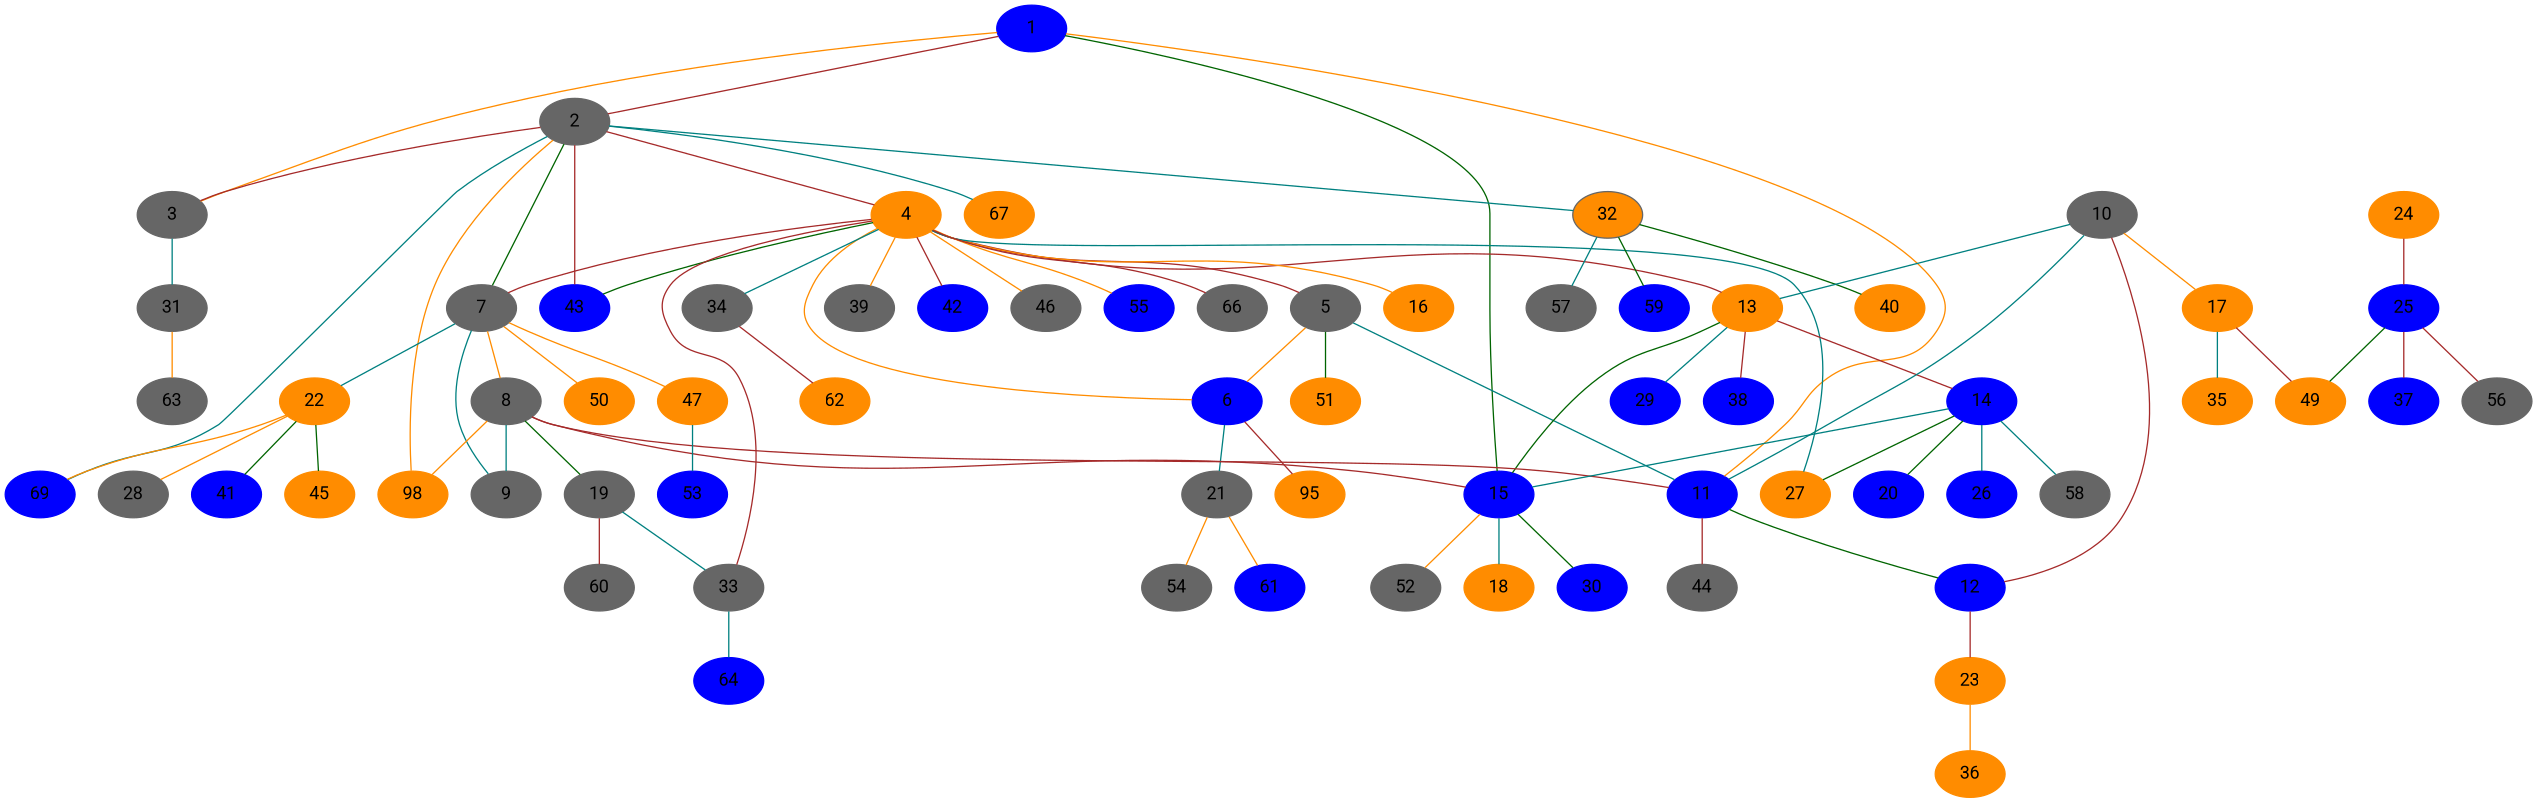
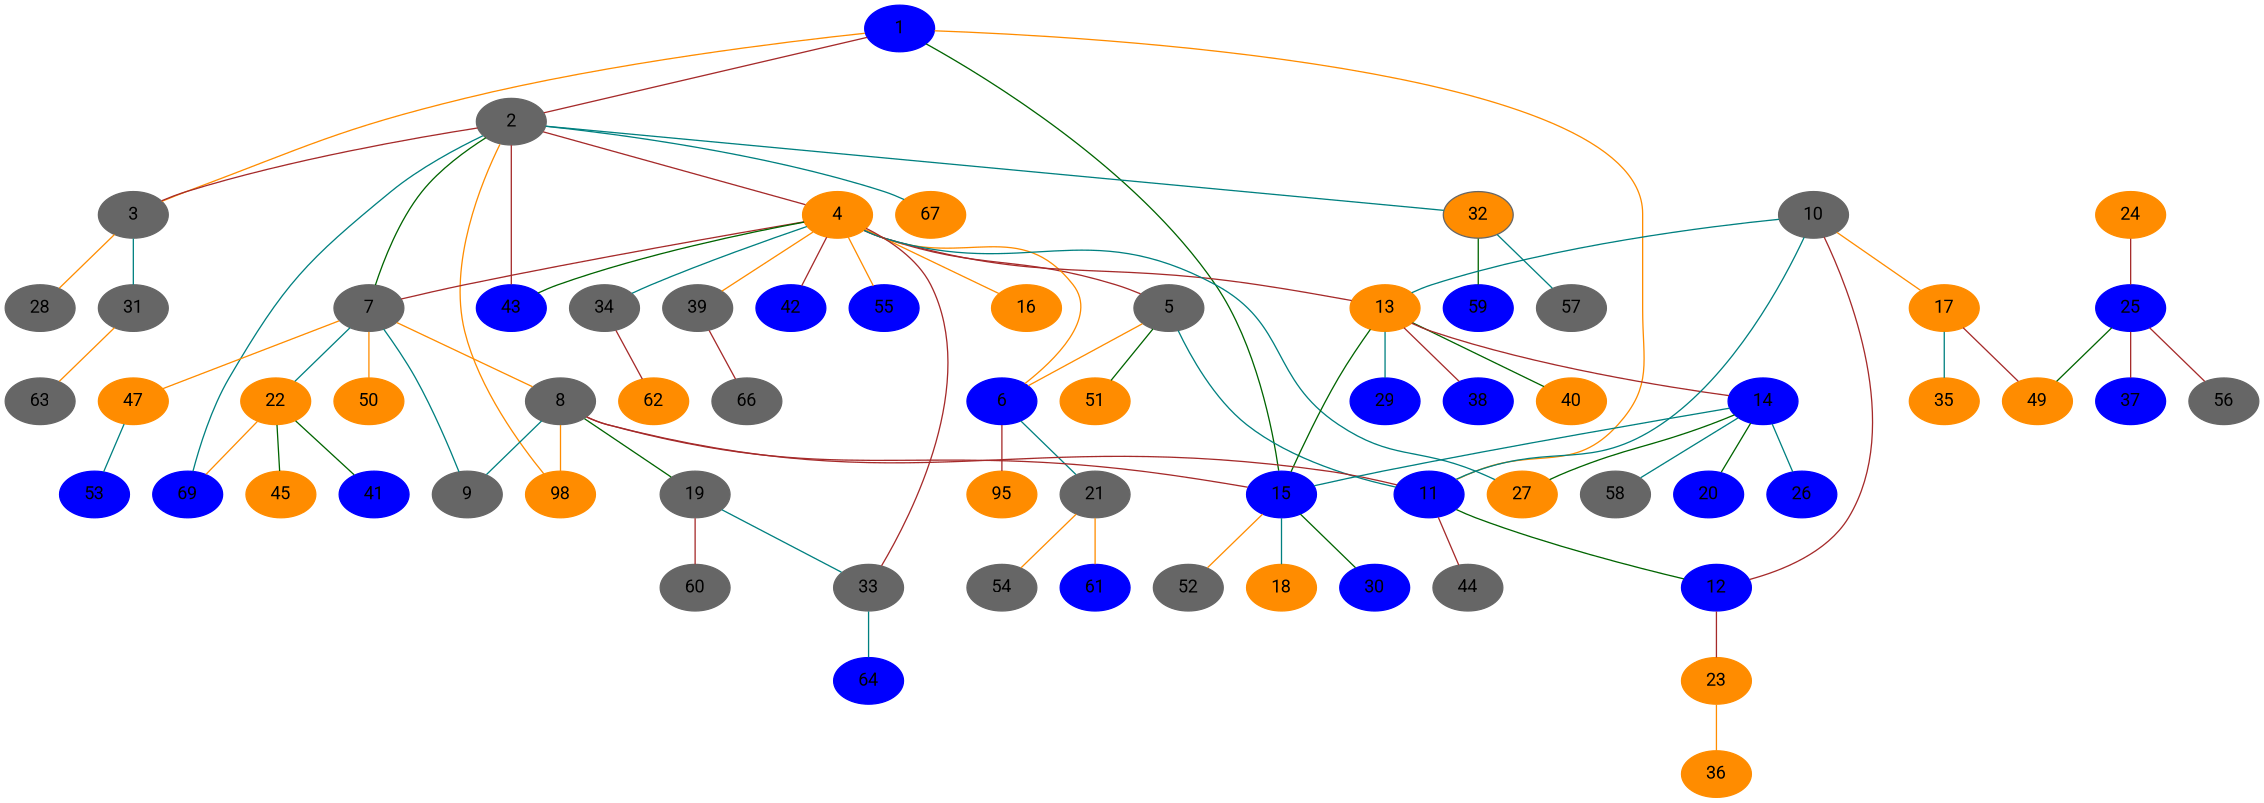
(1751, 257) -> (1478, 355)
(1069, 261) -> (722, 355)
(1046, 308) -> none
(224, 448) -> (87, 261)
